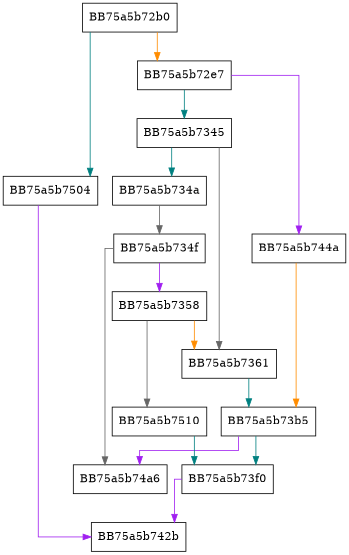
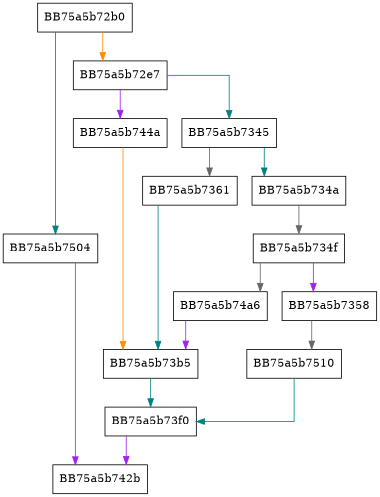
(194, 331) -> none
(187, 450) -> (186, 331)
